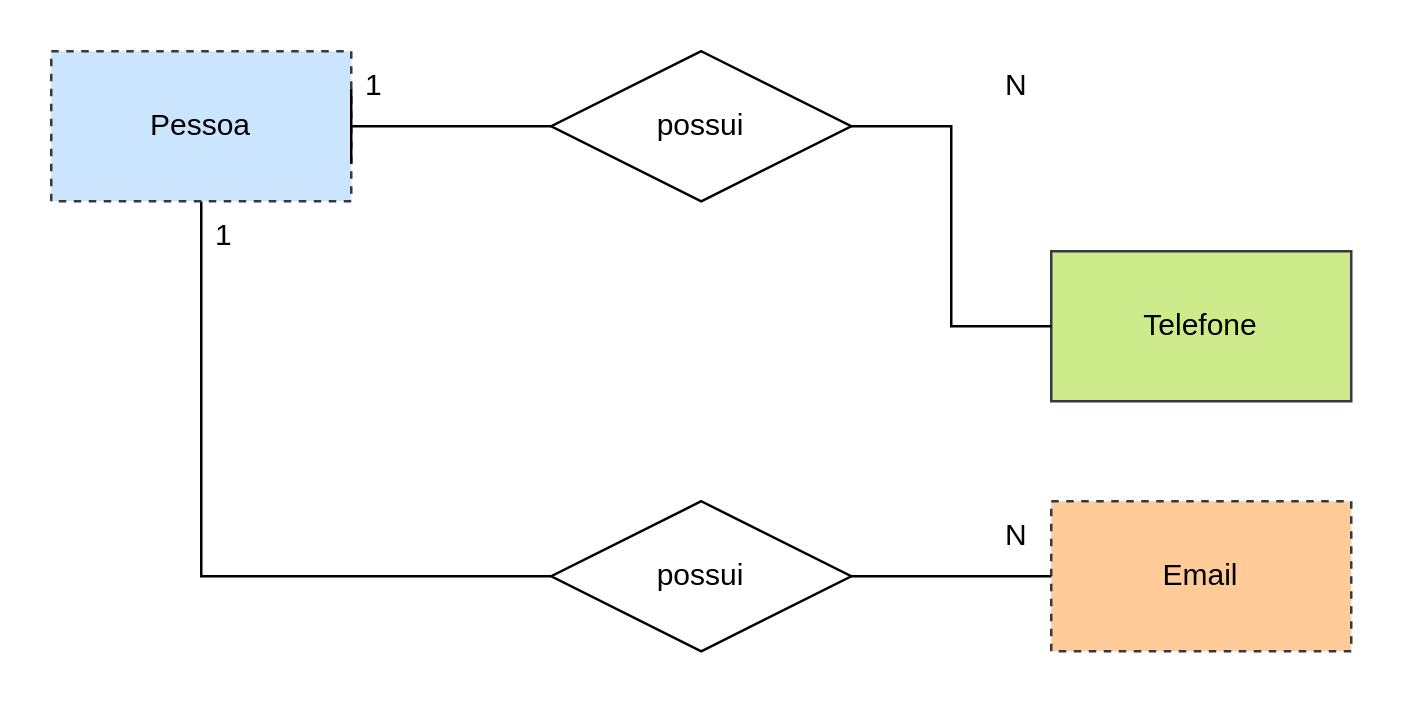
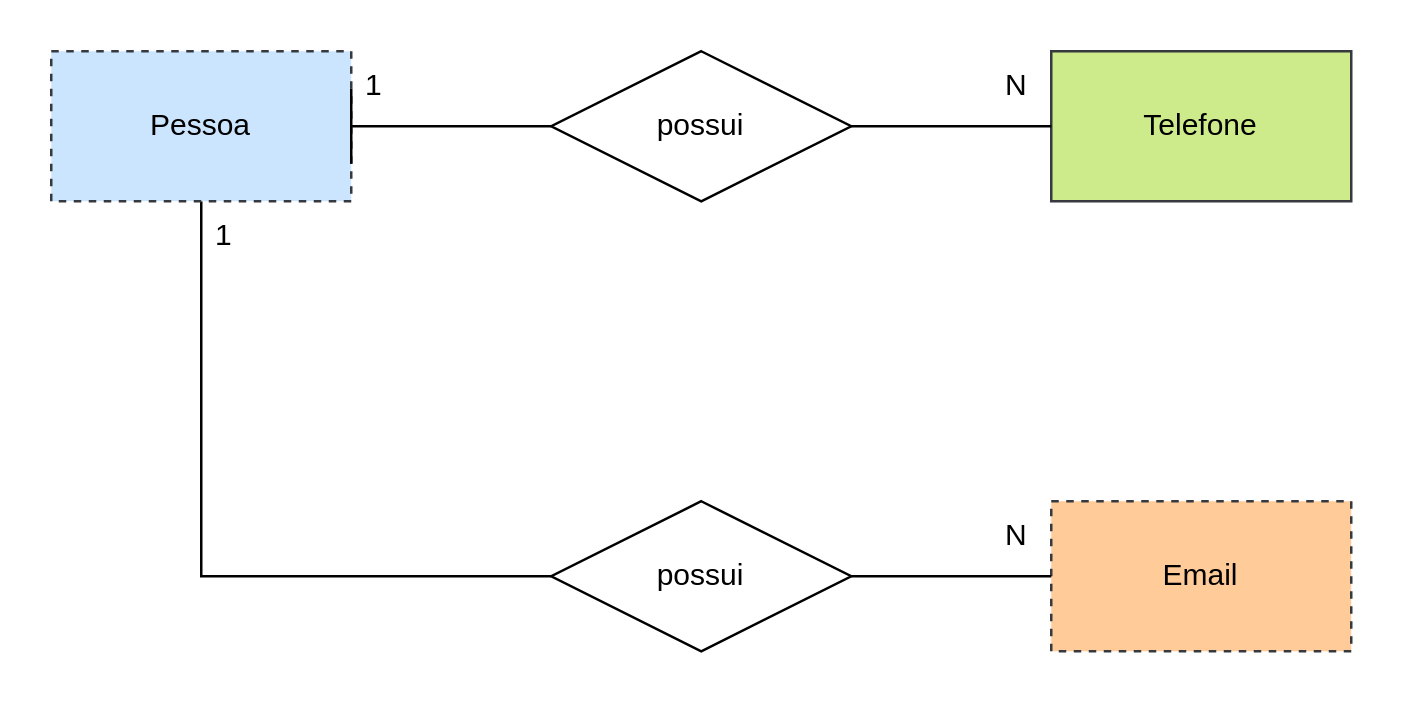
(1201, 326) -> (1201, 126)
